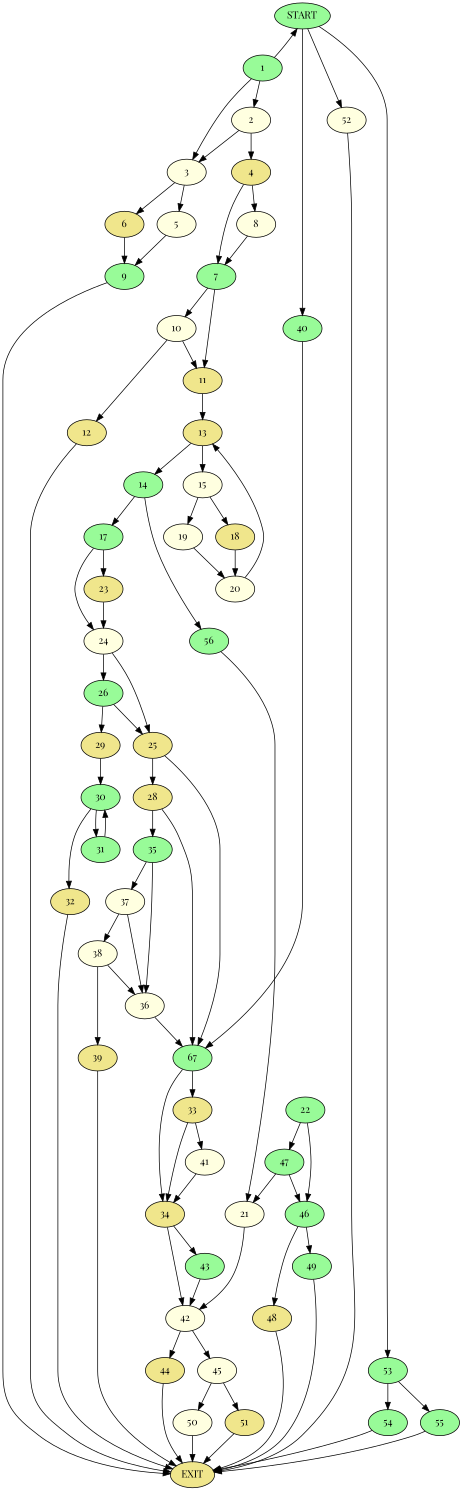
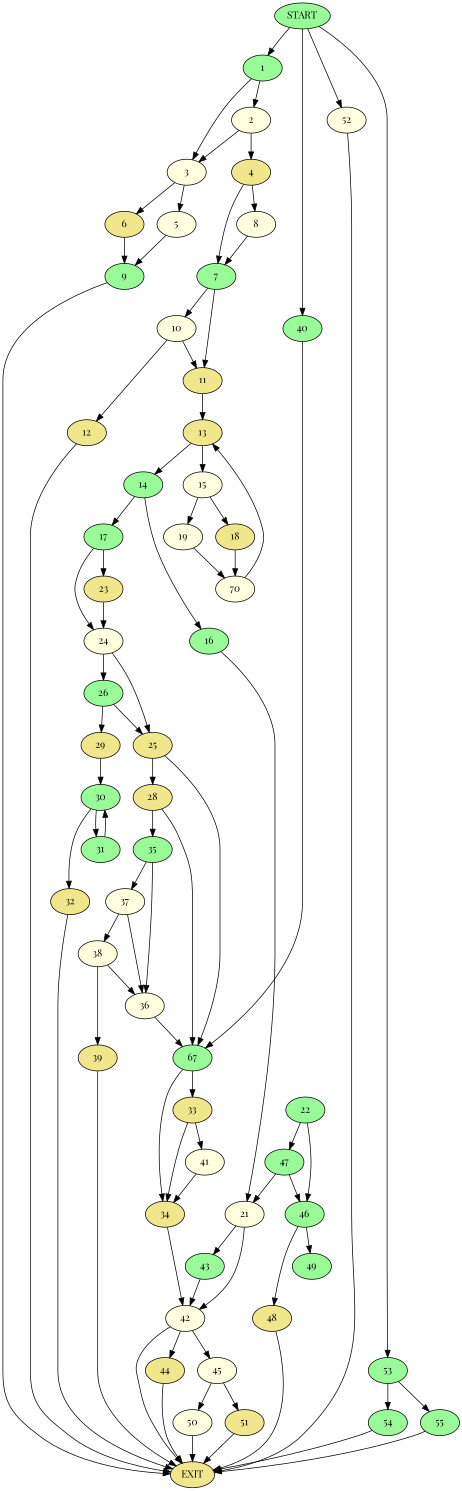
(284, 47) -> (281, 38)
(235, 589) -> (235, 589)
(209, 641) -> (209, 641)
(183, 1237) -> (227, 1237)
(305, 1396) -> (140, 1390)
